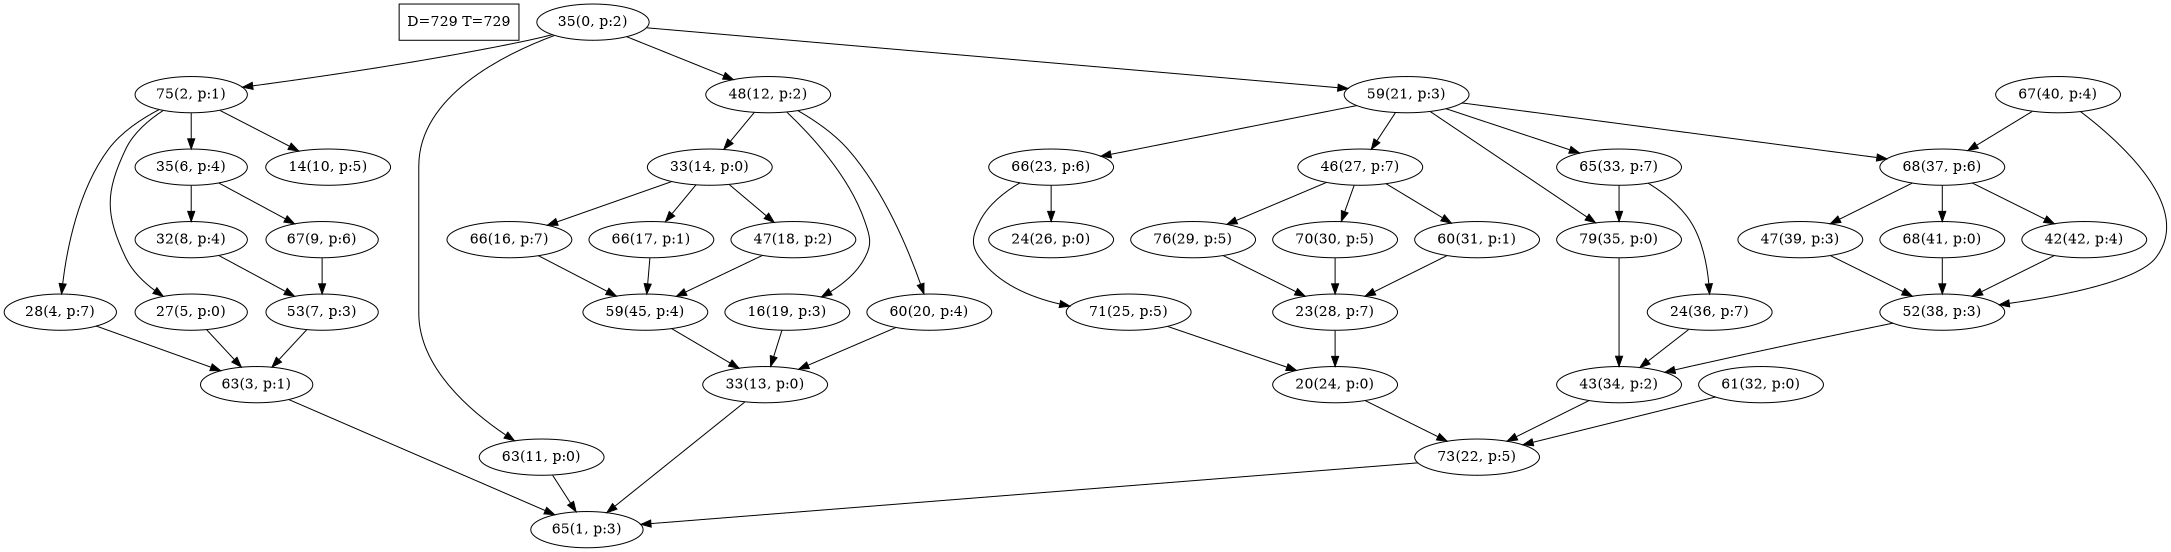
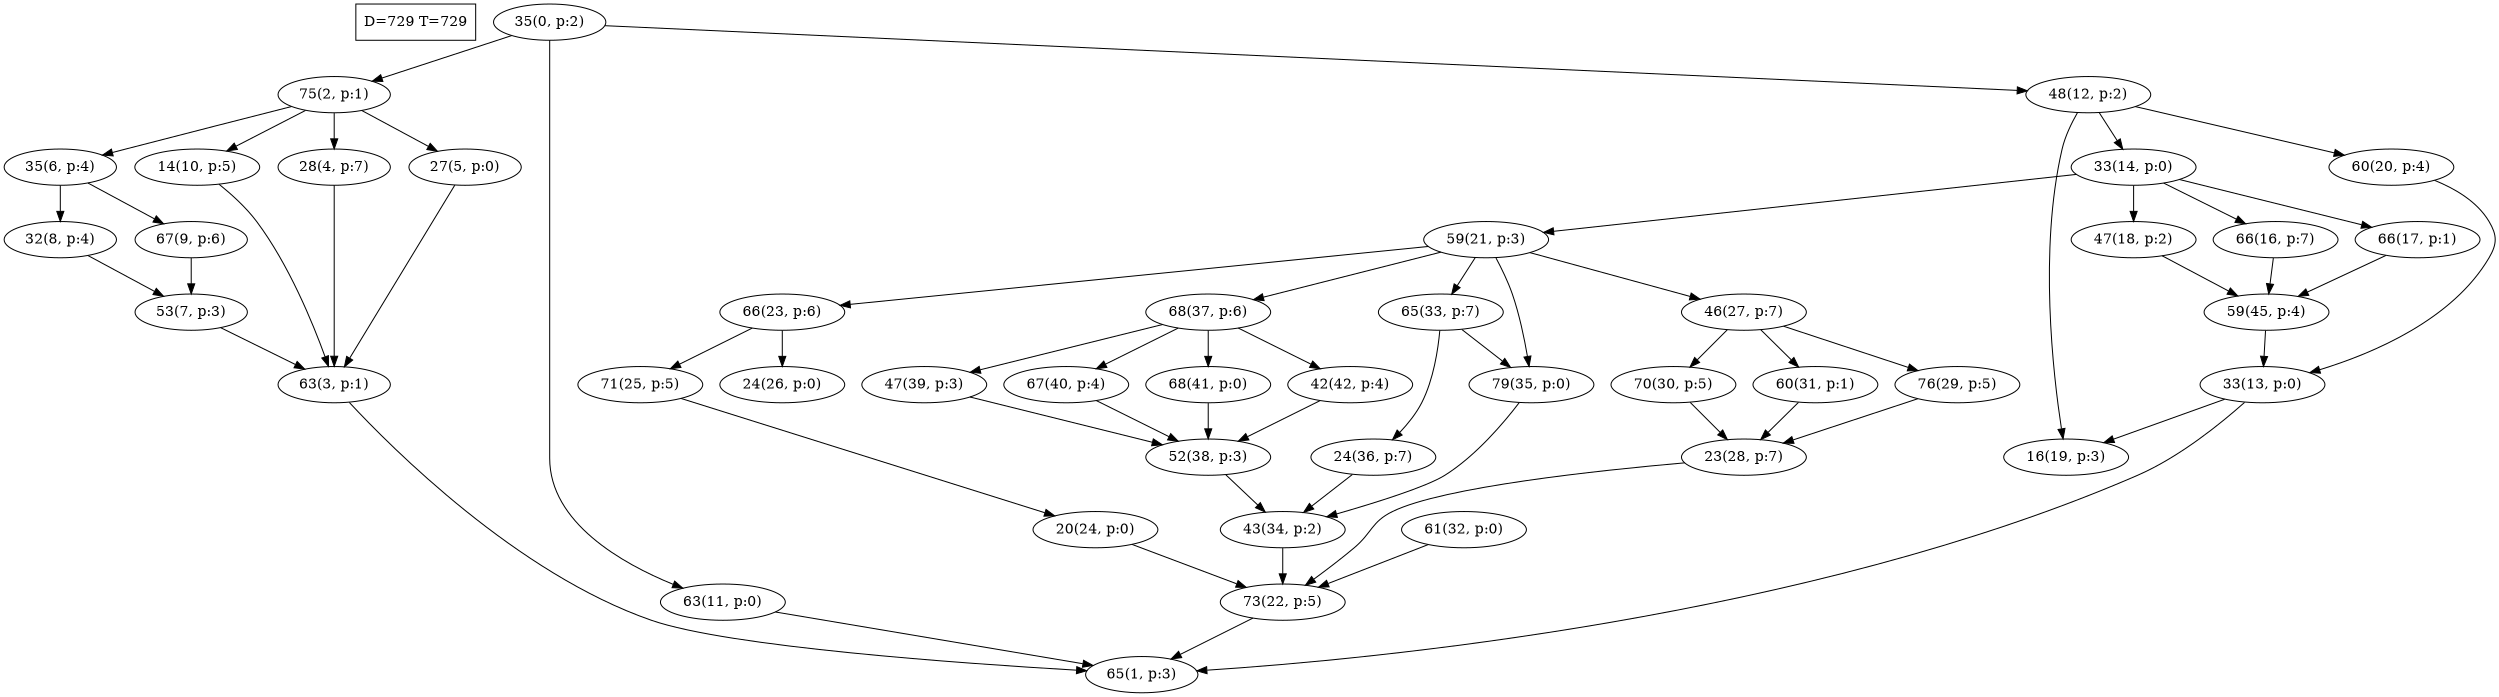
(992, 58) -> (1815, 203)
(2005, 128) -> (1142, 346)
none -> (283, 263)
(778, 343) -> (2169, 419)
(1335, 343) -> (1486, 487)
